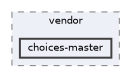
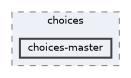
(66, 21) -> (66, 21)
